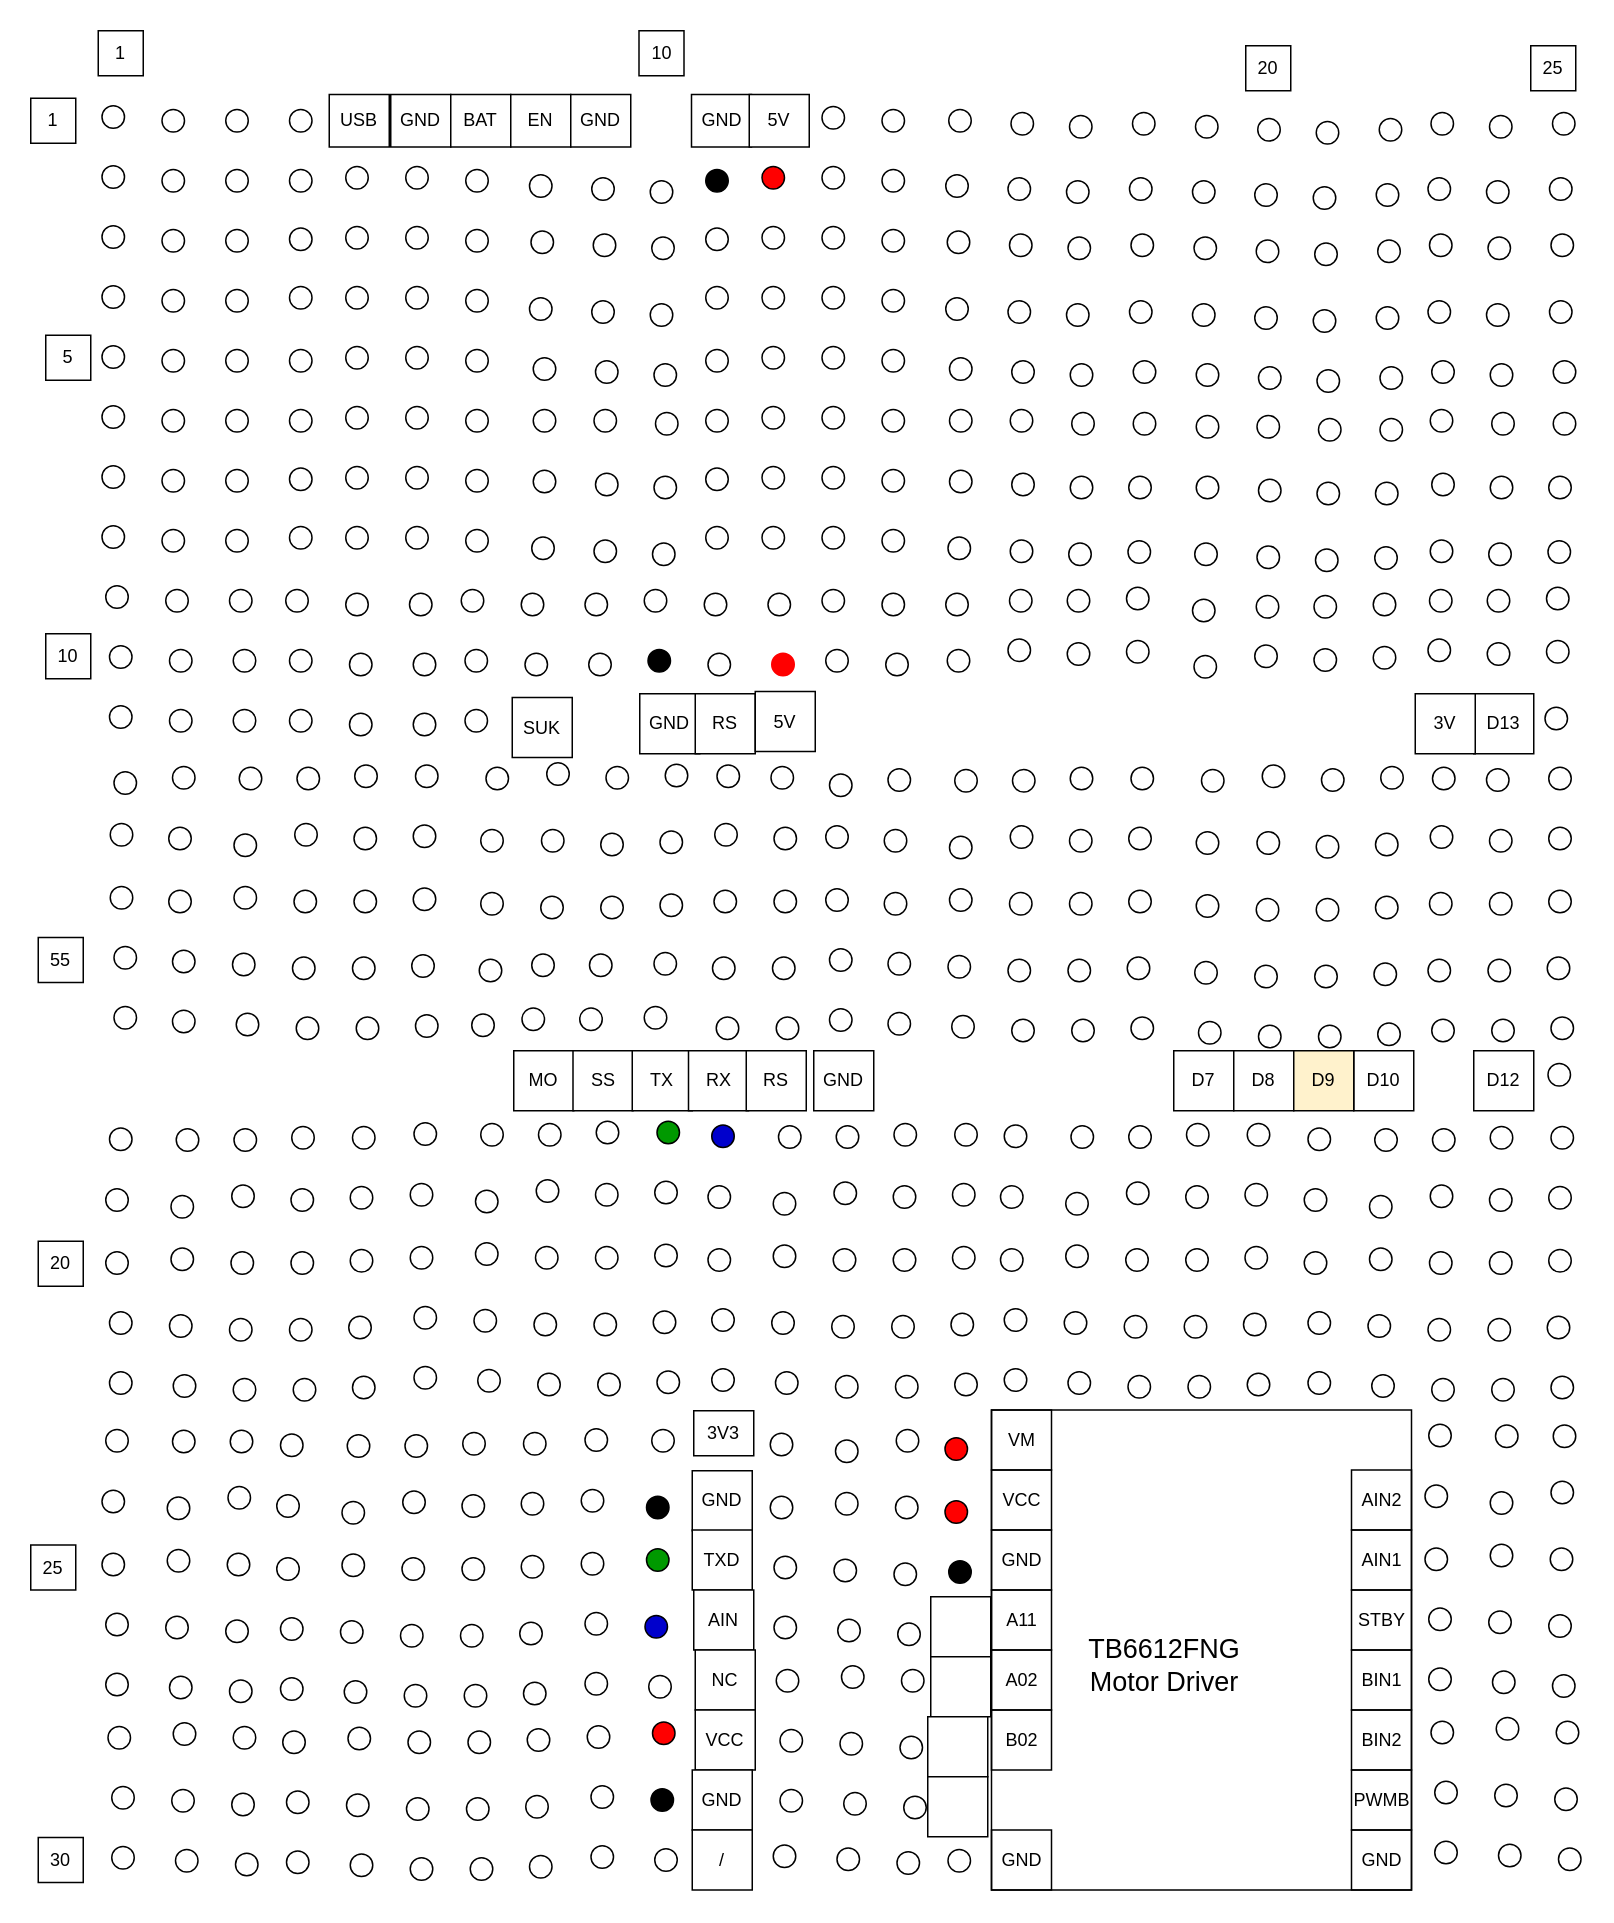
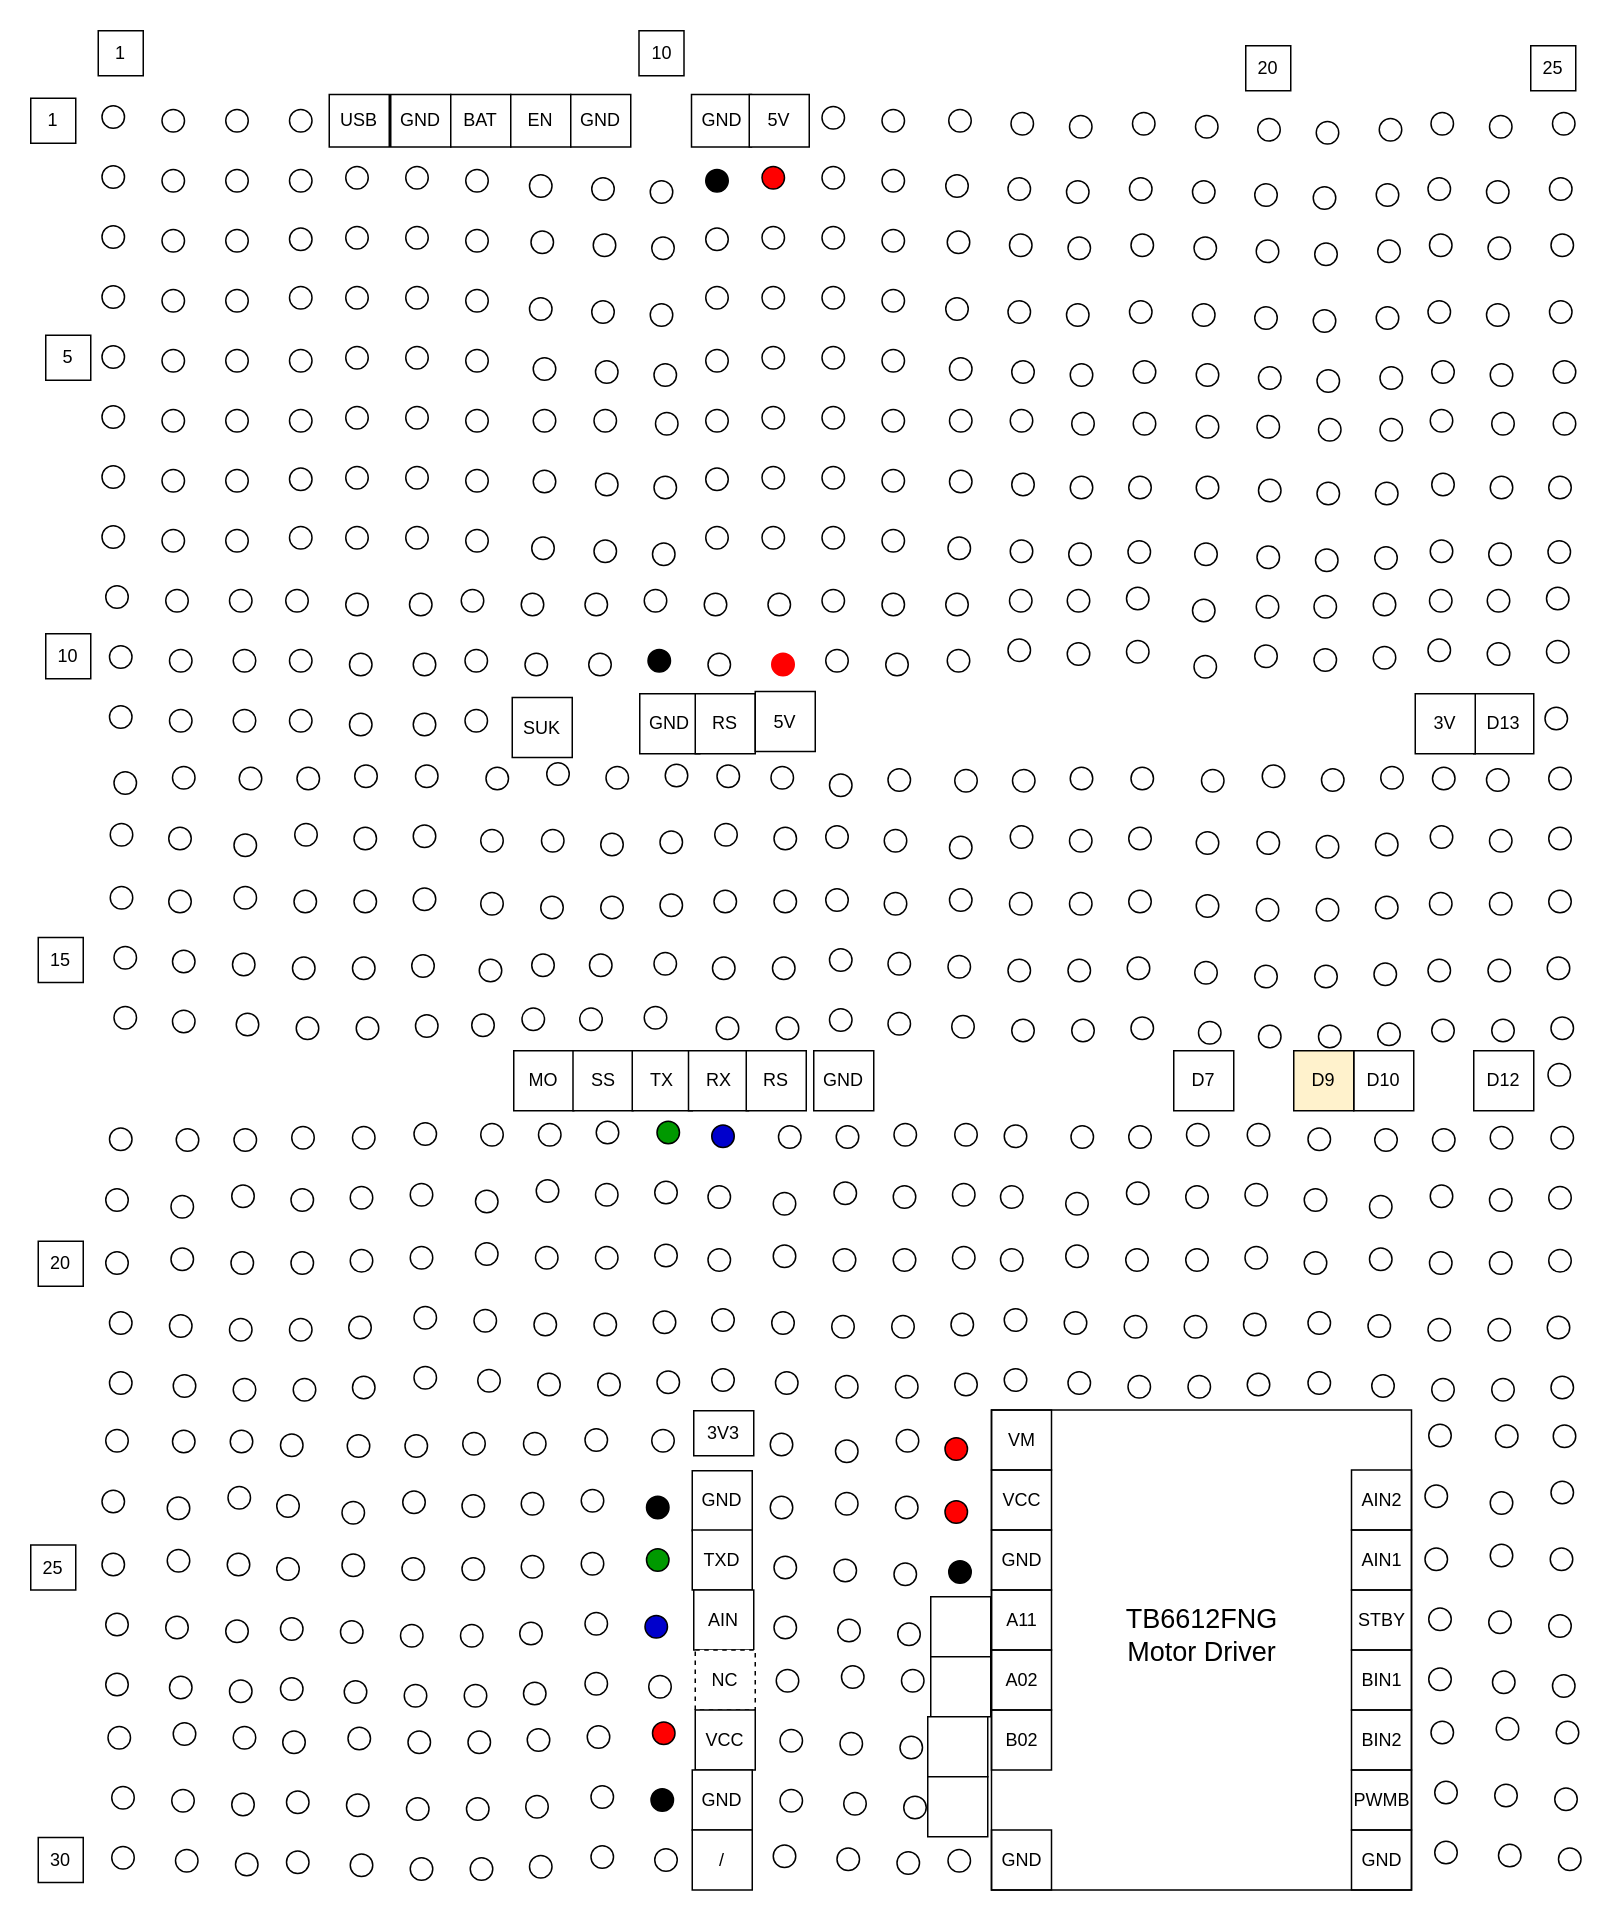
(61, 961) -> (61, 961)
(1264, 1081) -> none
(1164, 1665) -> (1202, 1635)
(725, 1680) -> (725, 1680)
